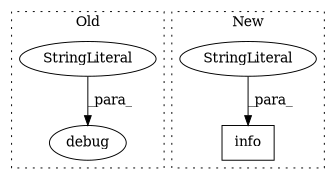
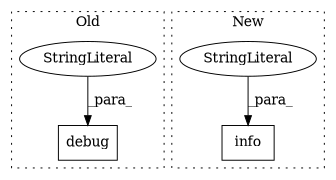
(88, 143) -> (88, 143)
